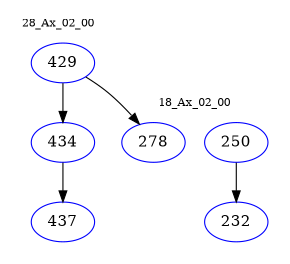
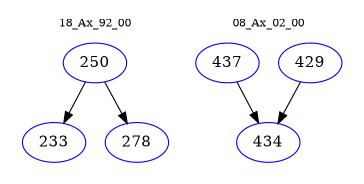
(59, 24) -> (269, 24)
(195, 103) -> (96, 24)
(120, 104) -> (113, 98)
(63, 177) -> (245, 98)
(236, 222) -> (54, 142)
